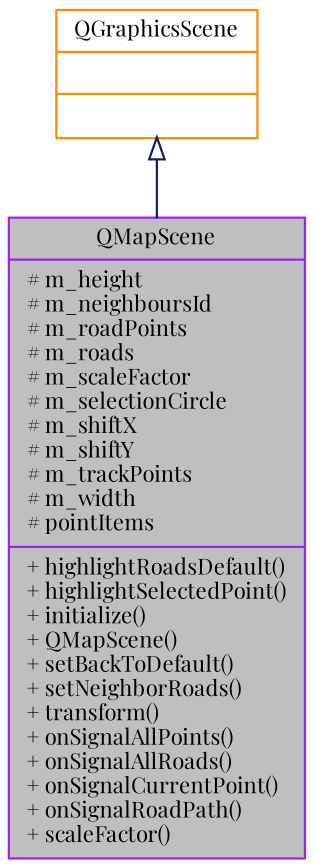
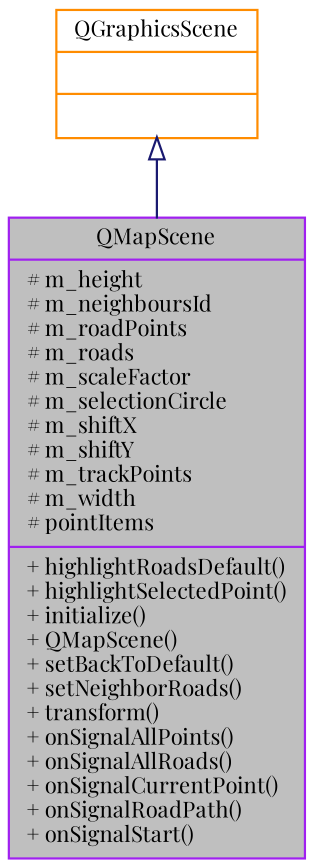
(99, 835) -> (110, 835)
